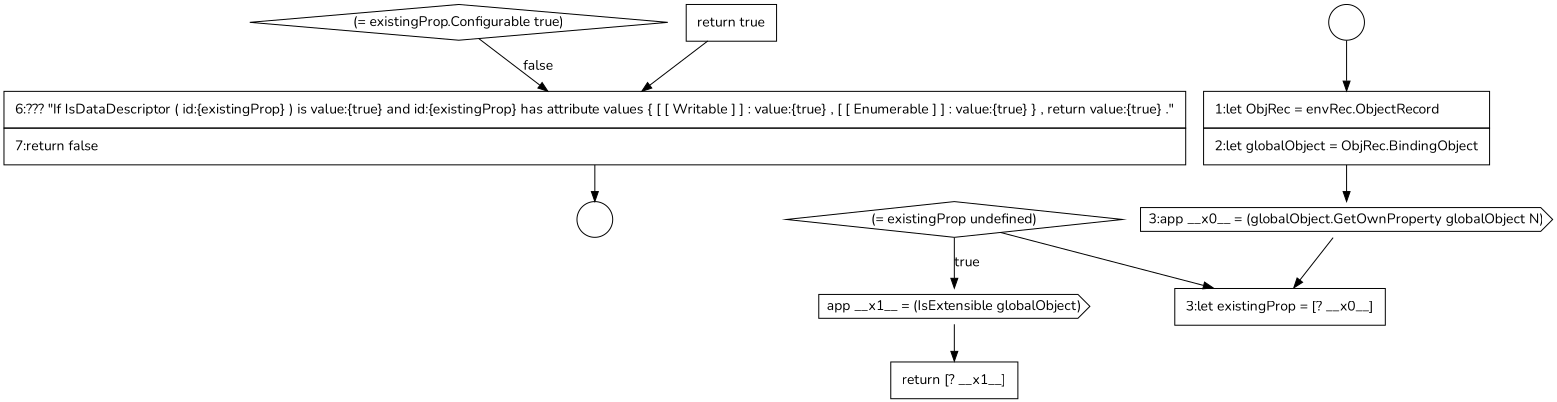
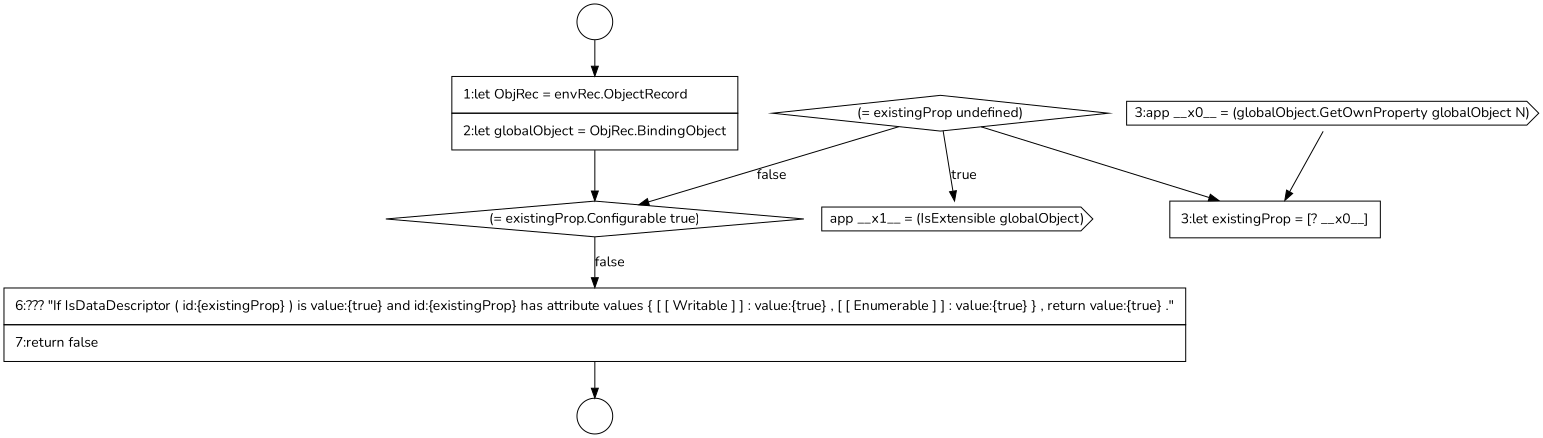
(731, 22) -> none
none -> (774, 164)
(1347, 178) -> (595, 170)
(954, 380) -> none
